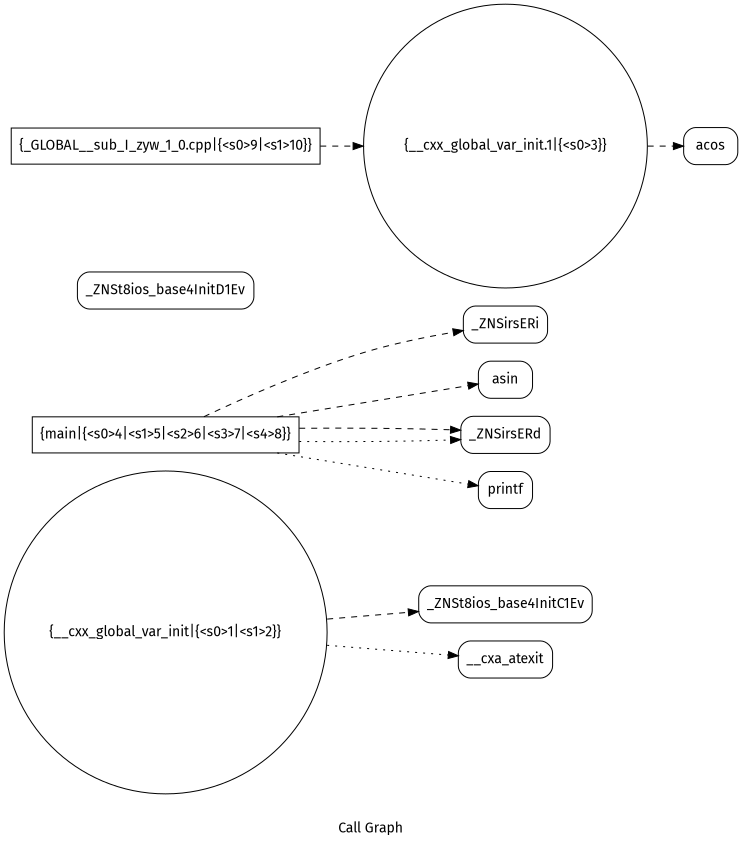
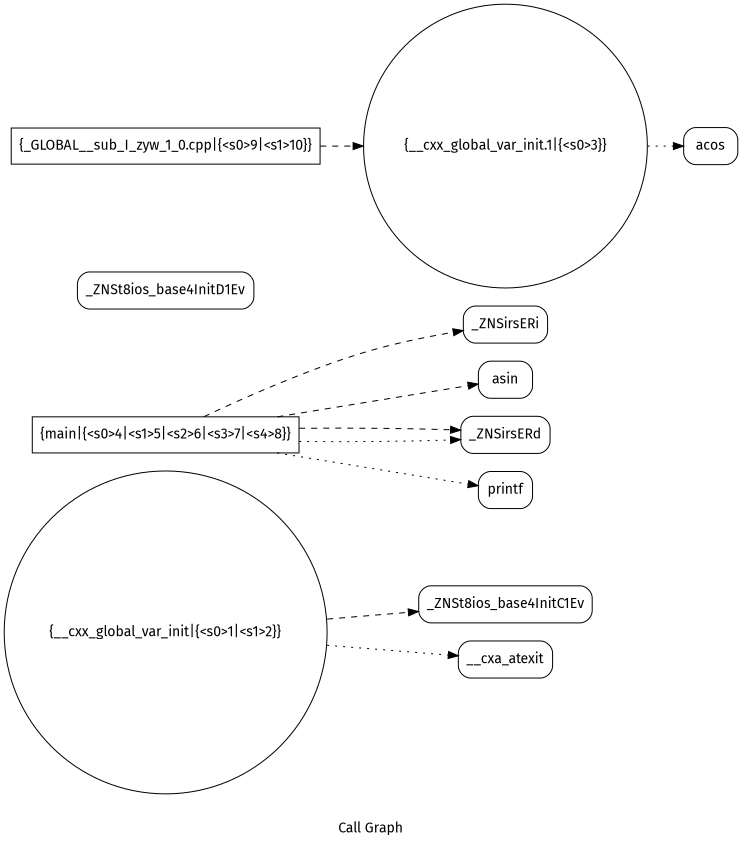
(660, 146) -> (660, 146)
